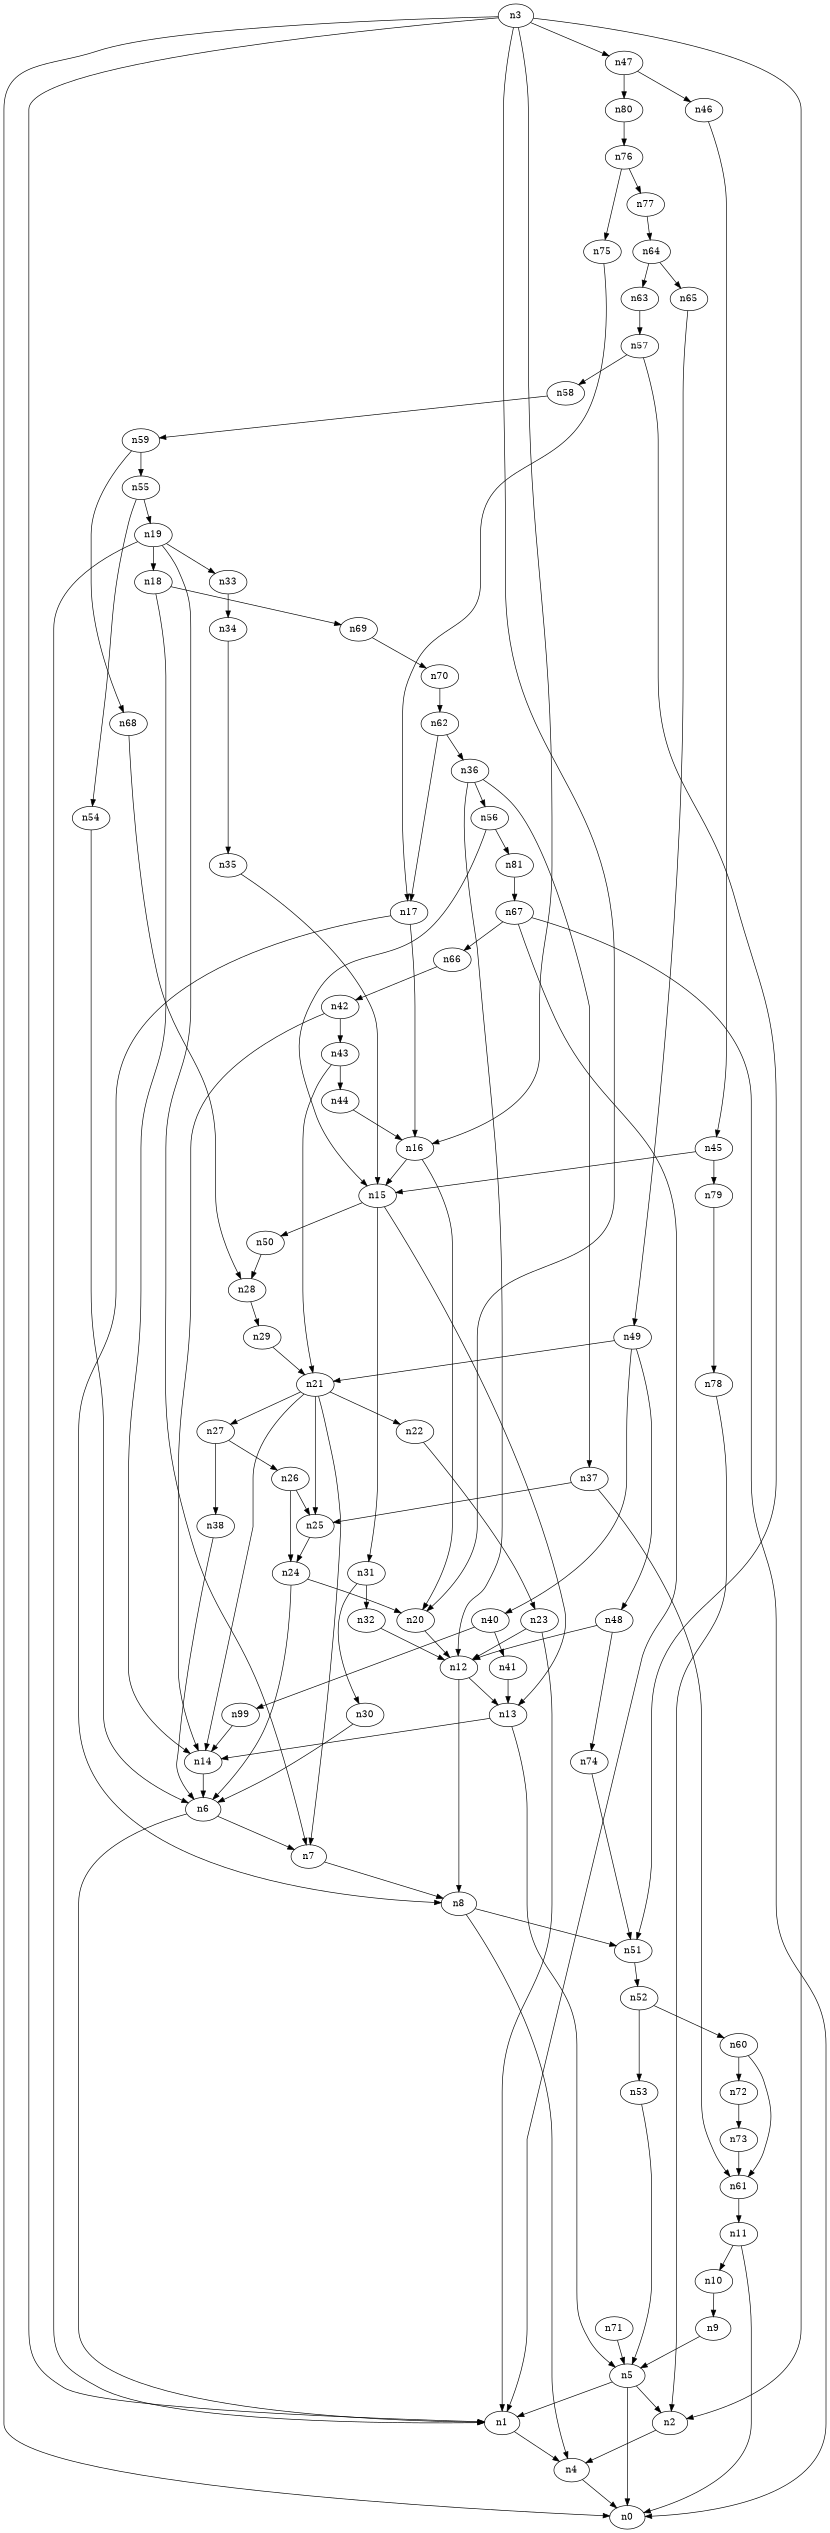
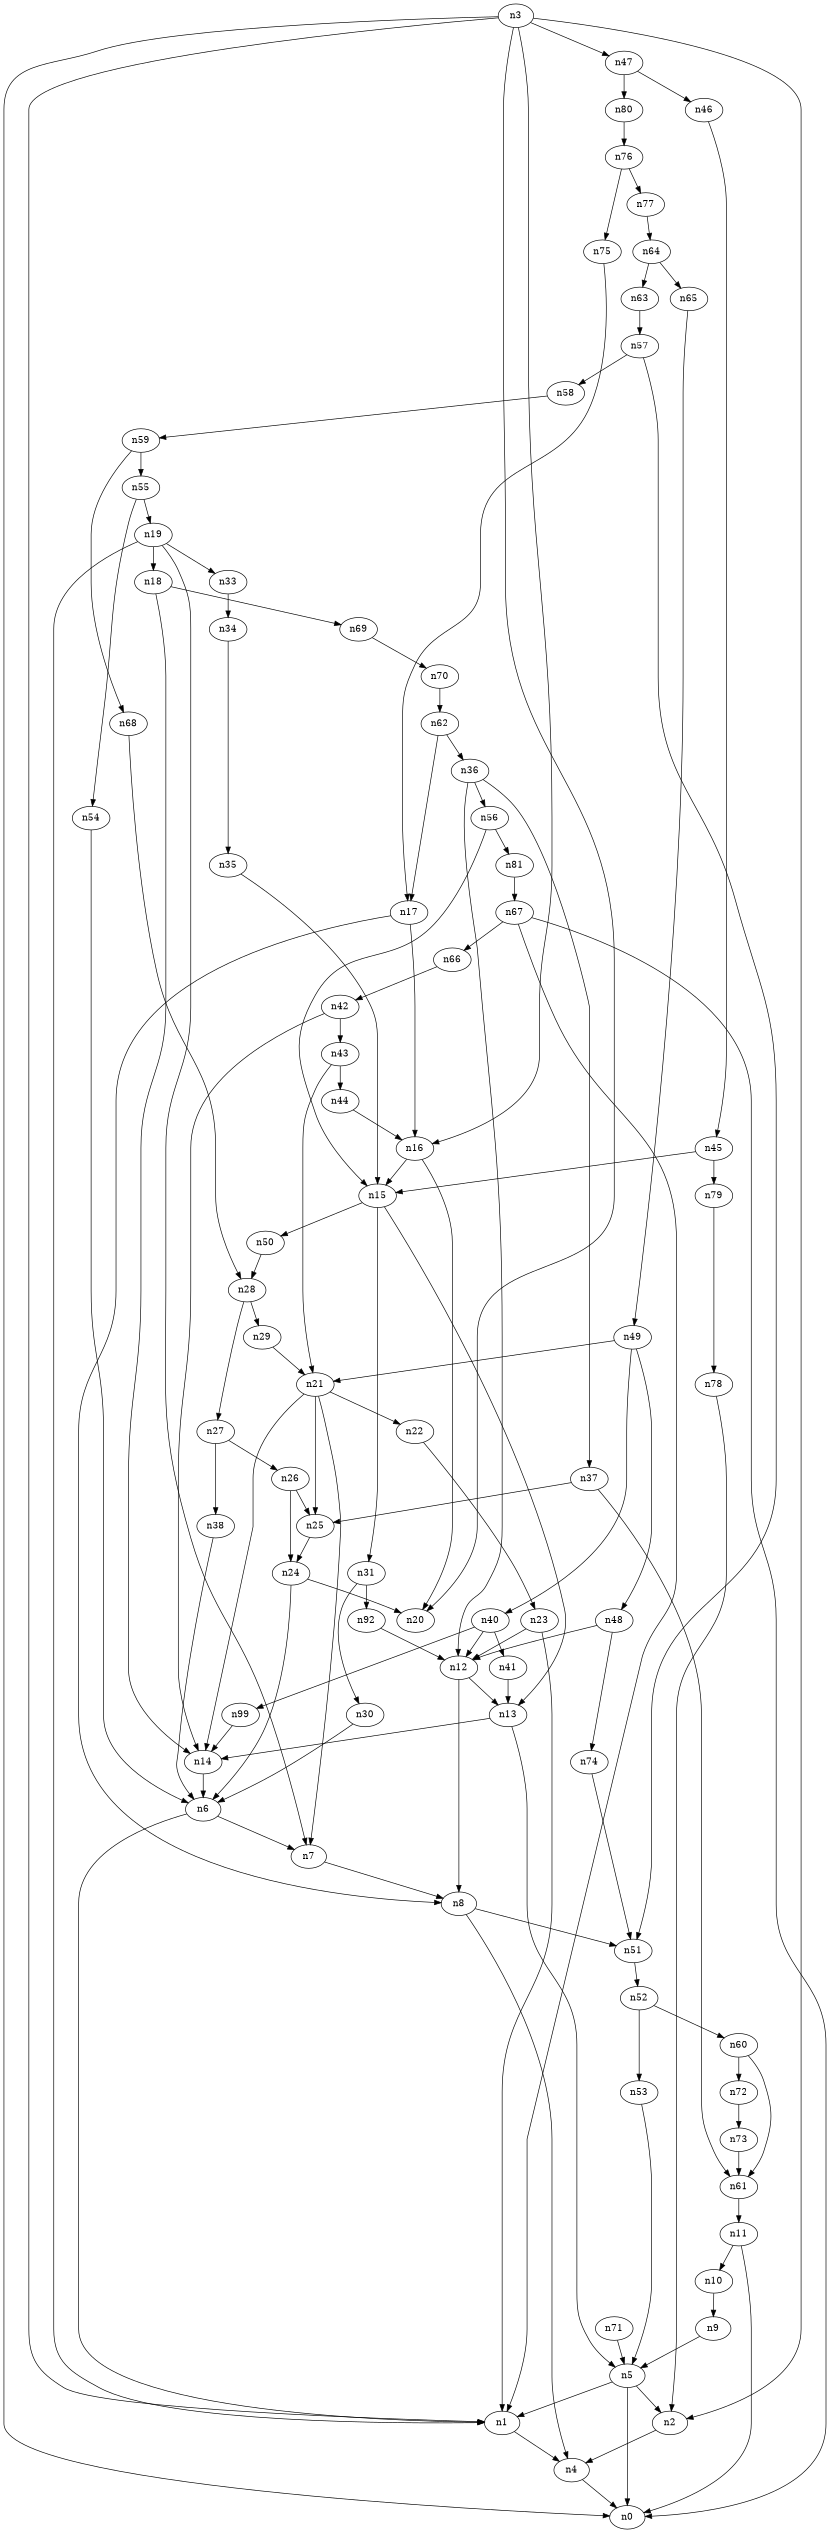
(269, 1407) -> (230, 1357)
(366, 1621) -> (366, 1621)
(432, 1638) -> (476, 1641)
